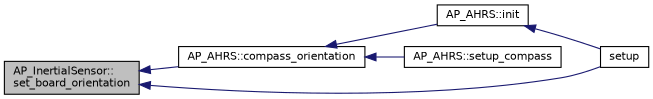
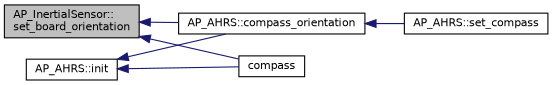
(387, 34) -> (162, 49)
(483, 57) -> (476, 24)
(625, 57) -> (272, 66)
